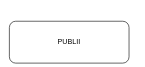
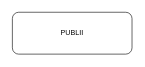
(69, 42) -> (72, 33)
